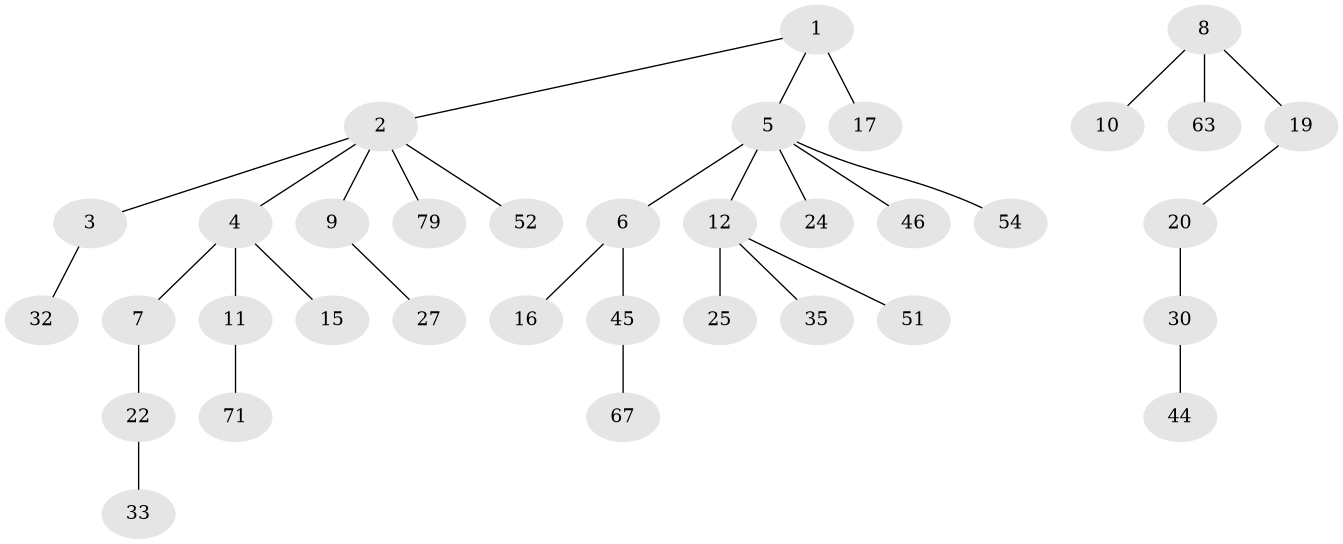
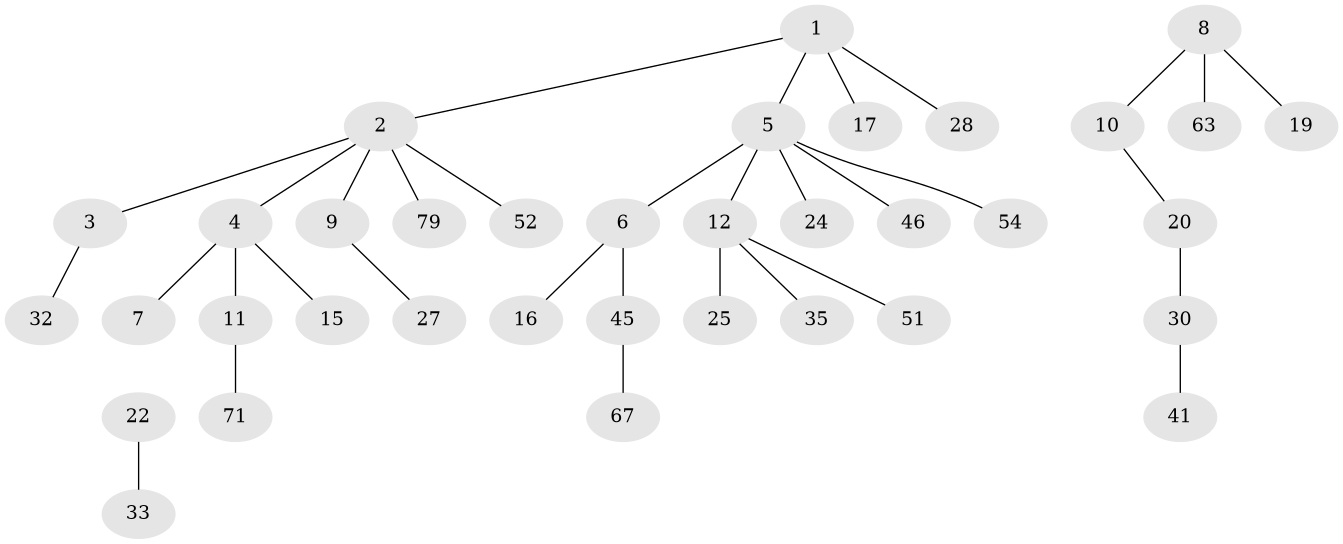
none -> (962, 127)
(1241, 175) -> (1144, 175)
(139, 369) -> none
(1180, 417) -> (1180, 417)
